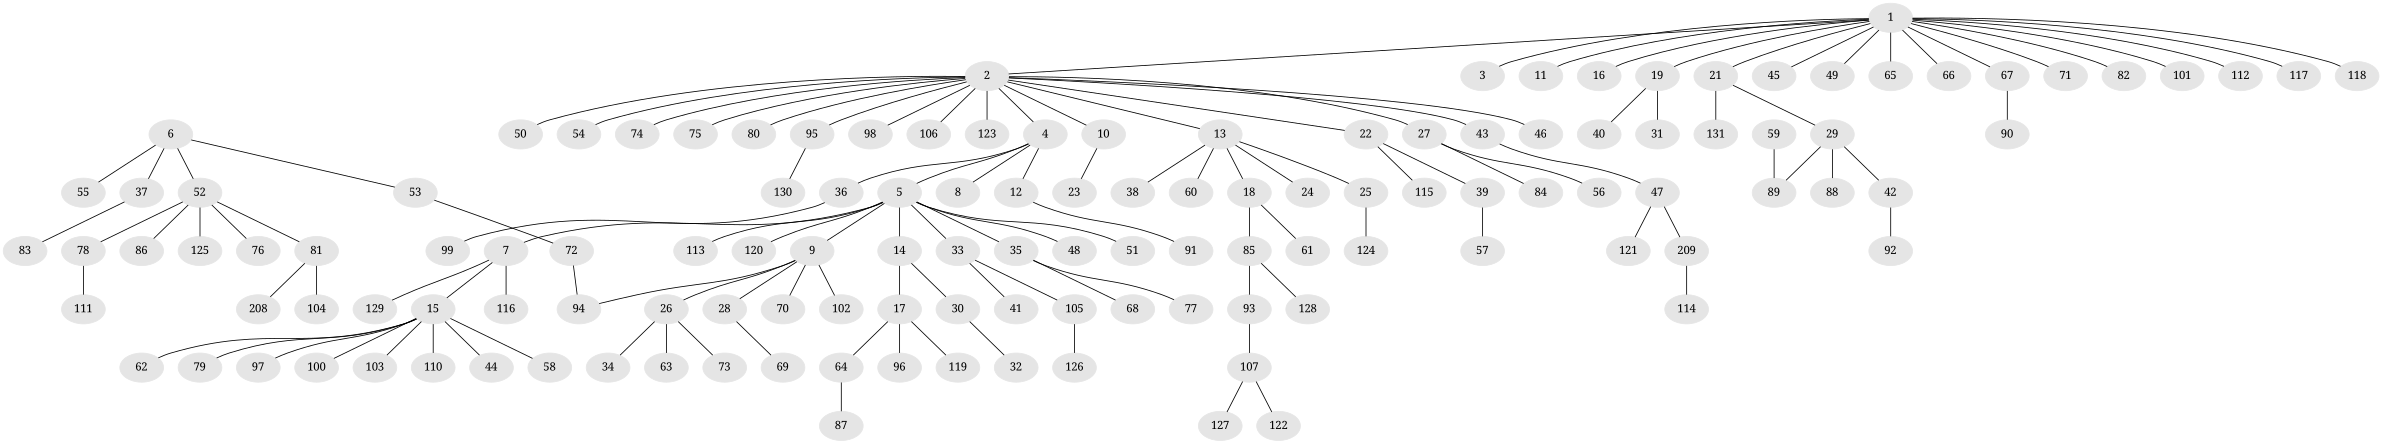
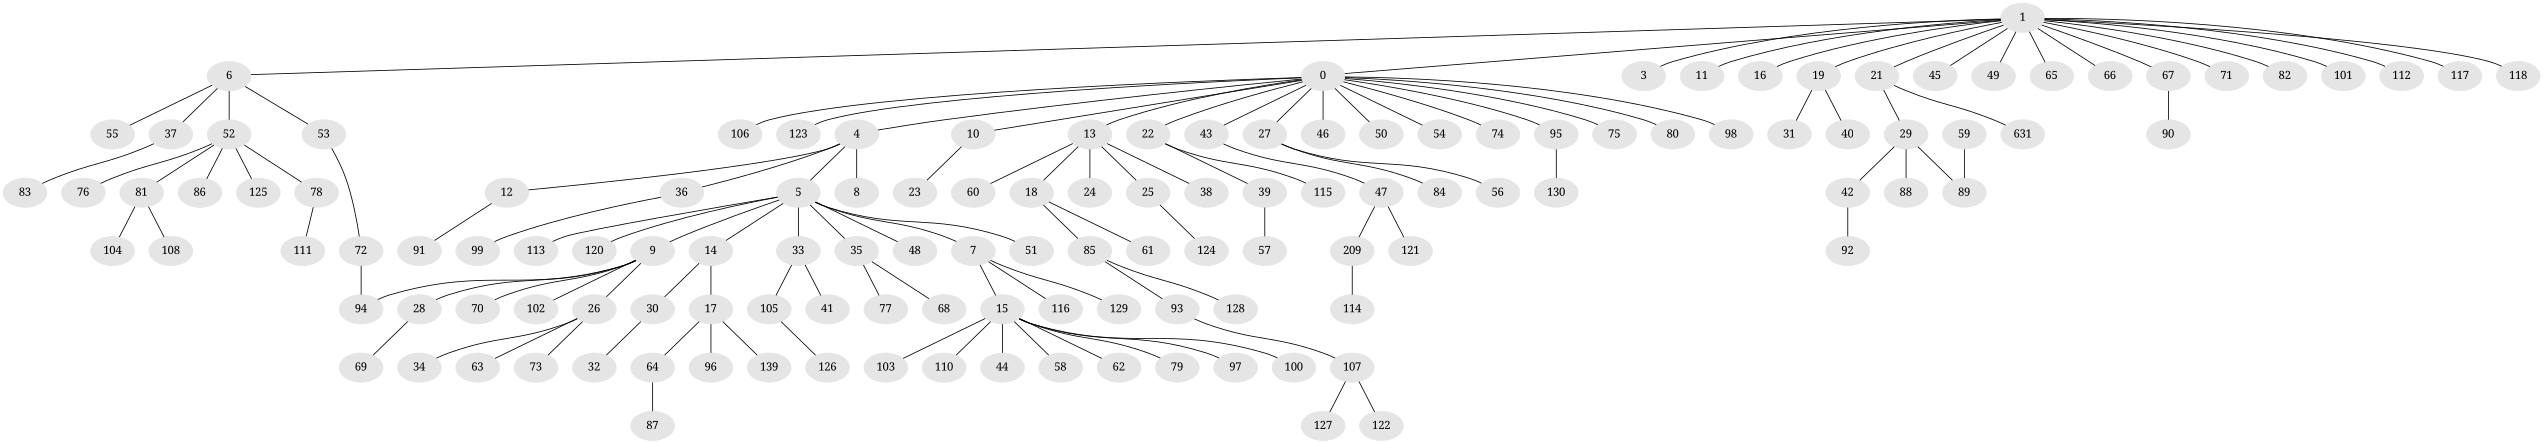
none -> (1126, 47)
(987, 76) -> (1323, 76)
(1716, 134) -> (2023, 134)
(258, 309) -> (171, 251)
(958, 368) -> (769, 368)
